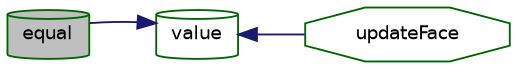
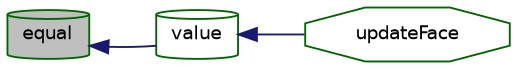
(114, 22) -> (132, 47)
